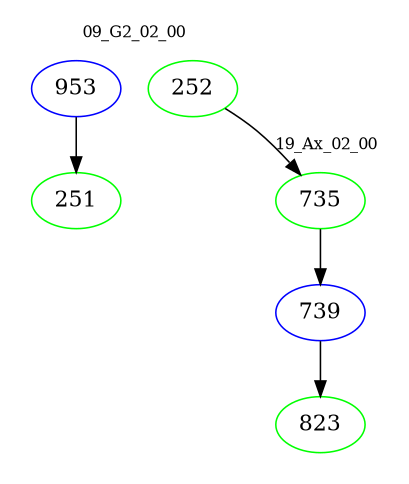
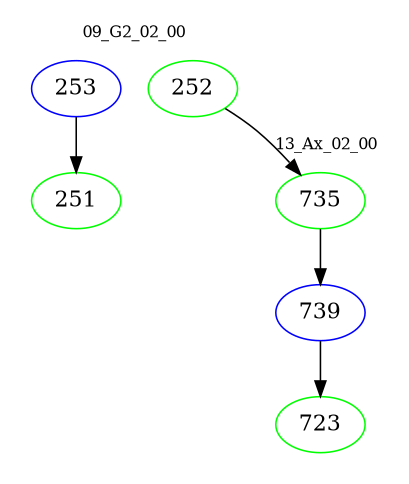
(76, 89) -> (76, 89)
(327, 145) -> (327, 145)
(320, 425) -> (320, 425)
